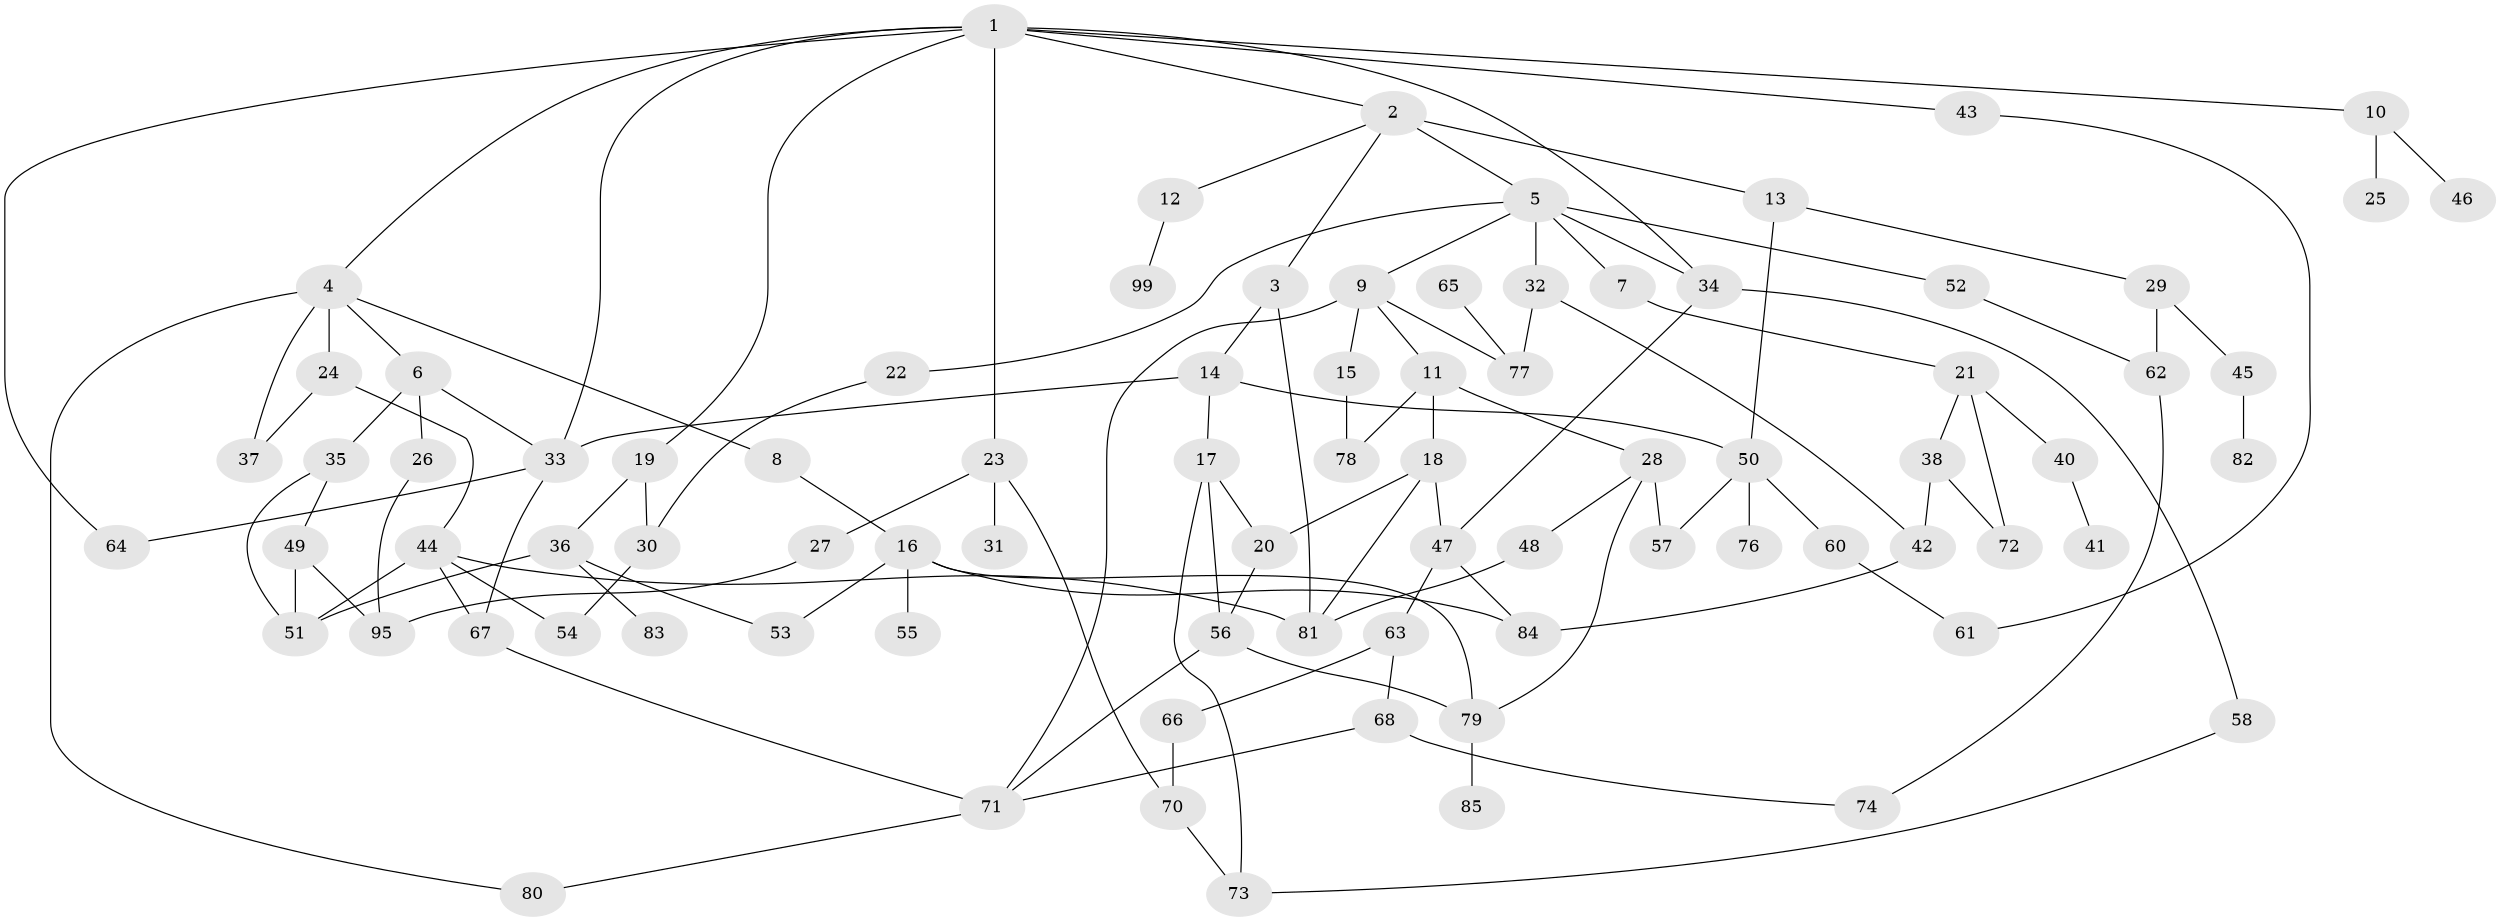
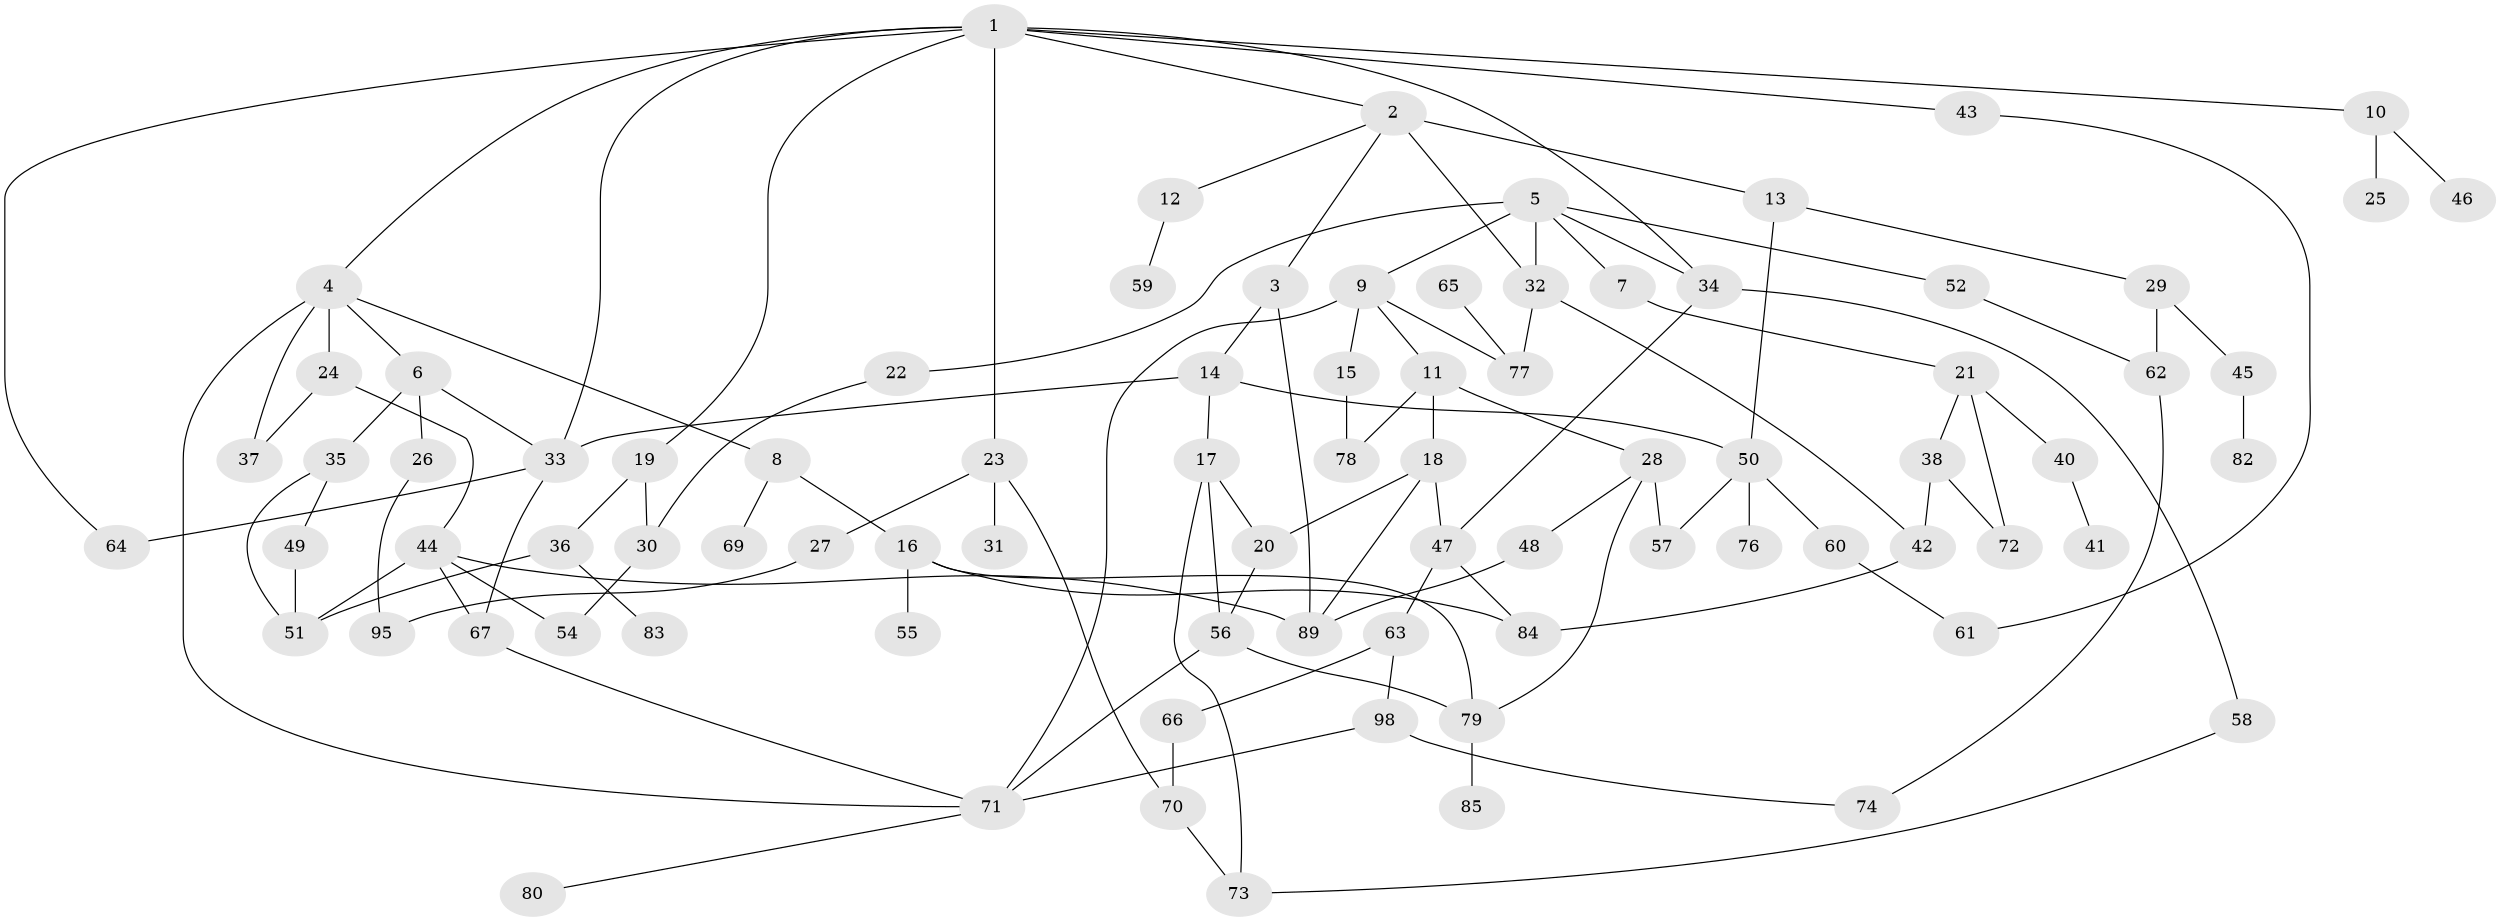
(1465, 157) -> (1462, 197)
(1143, 287) -> (1143, 287)
none -> (734, 547)
(339, 591) -> none
(781, 634) -> none
(1309, 634) -> (1309, 634)
(51, 679) -> (358, 752)
(1385, 721) -> (1385, 721)
